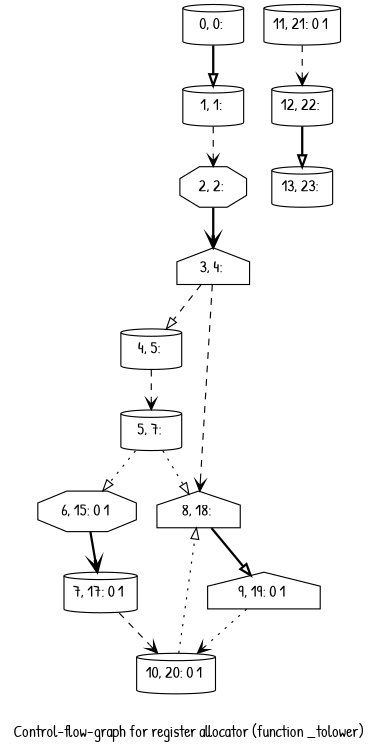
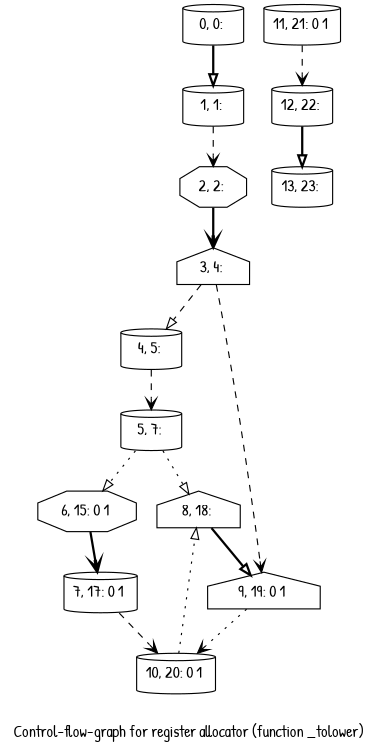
(206, 382) -> (240, 423)
